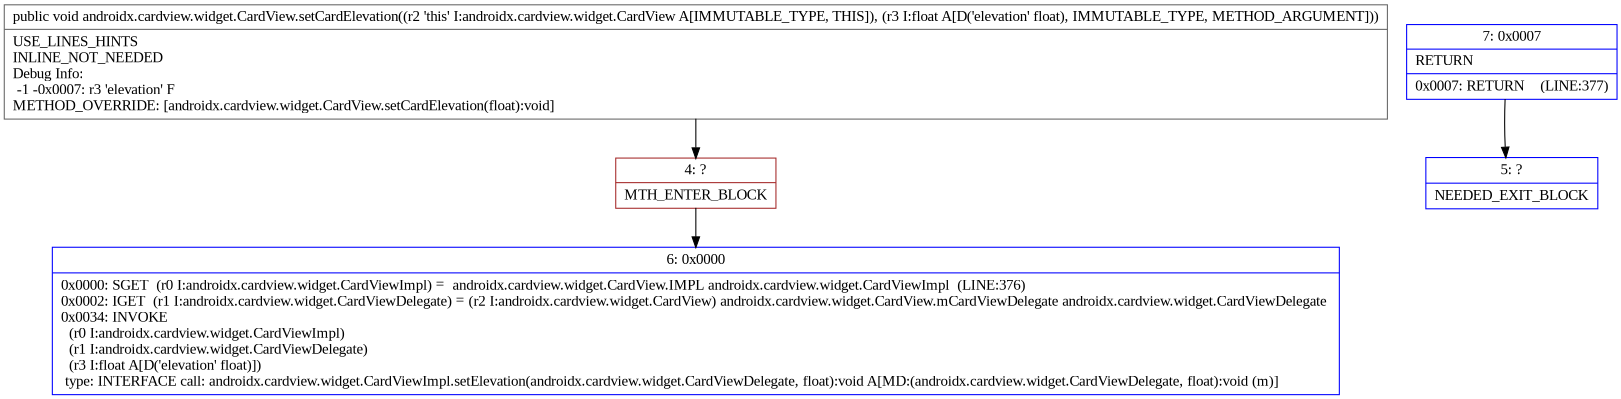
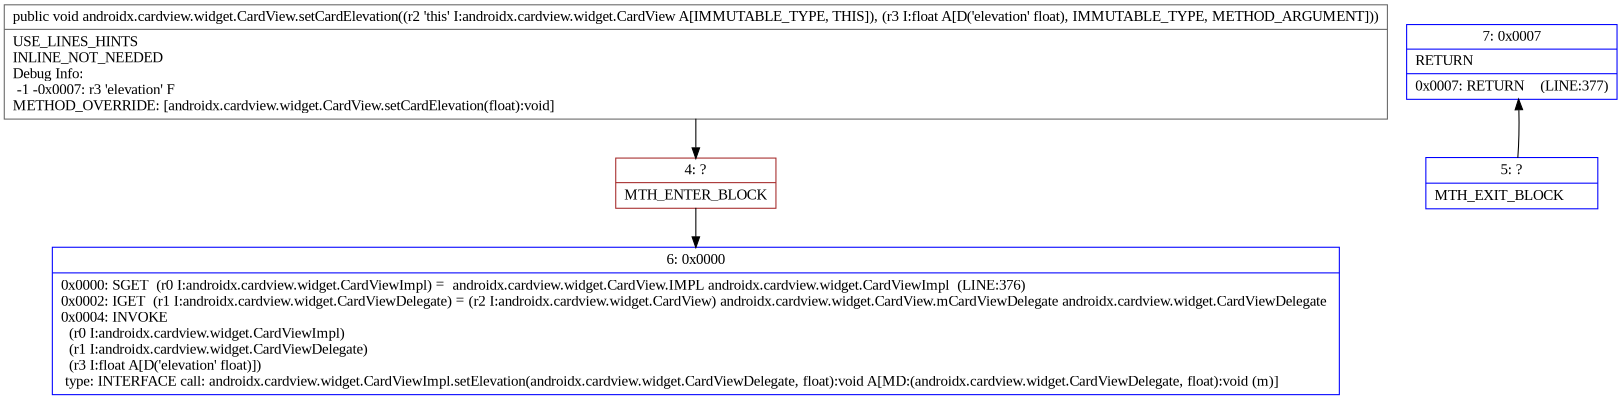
(1505, 123) -> (1519, 134)
(1512, 195) -> (1499, 195)
(119, 317) -> (119, 317)
